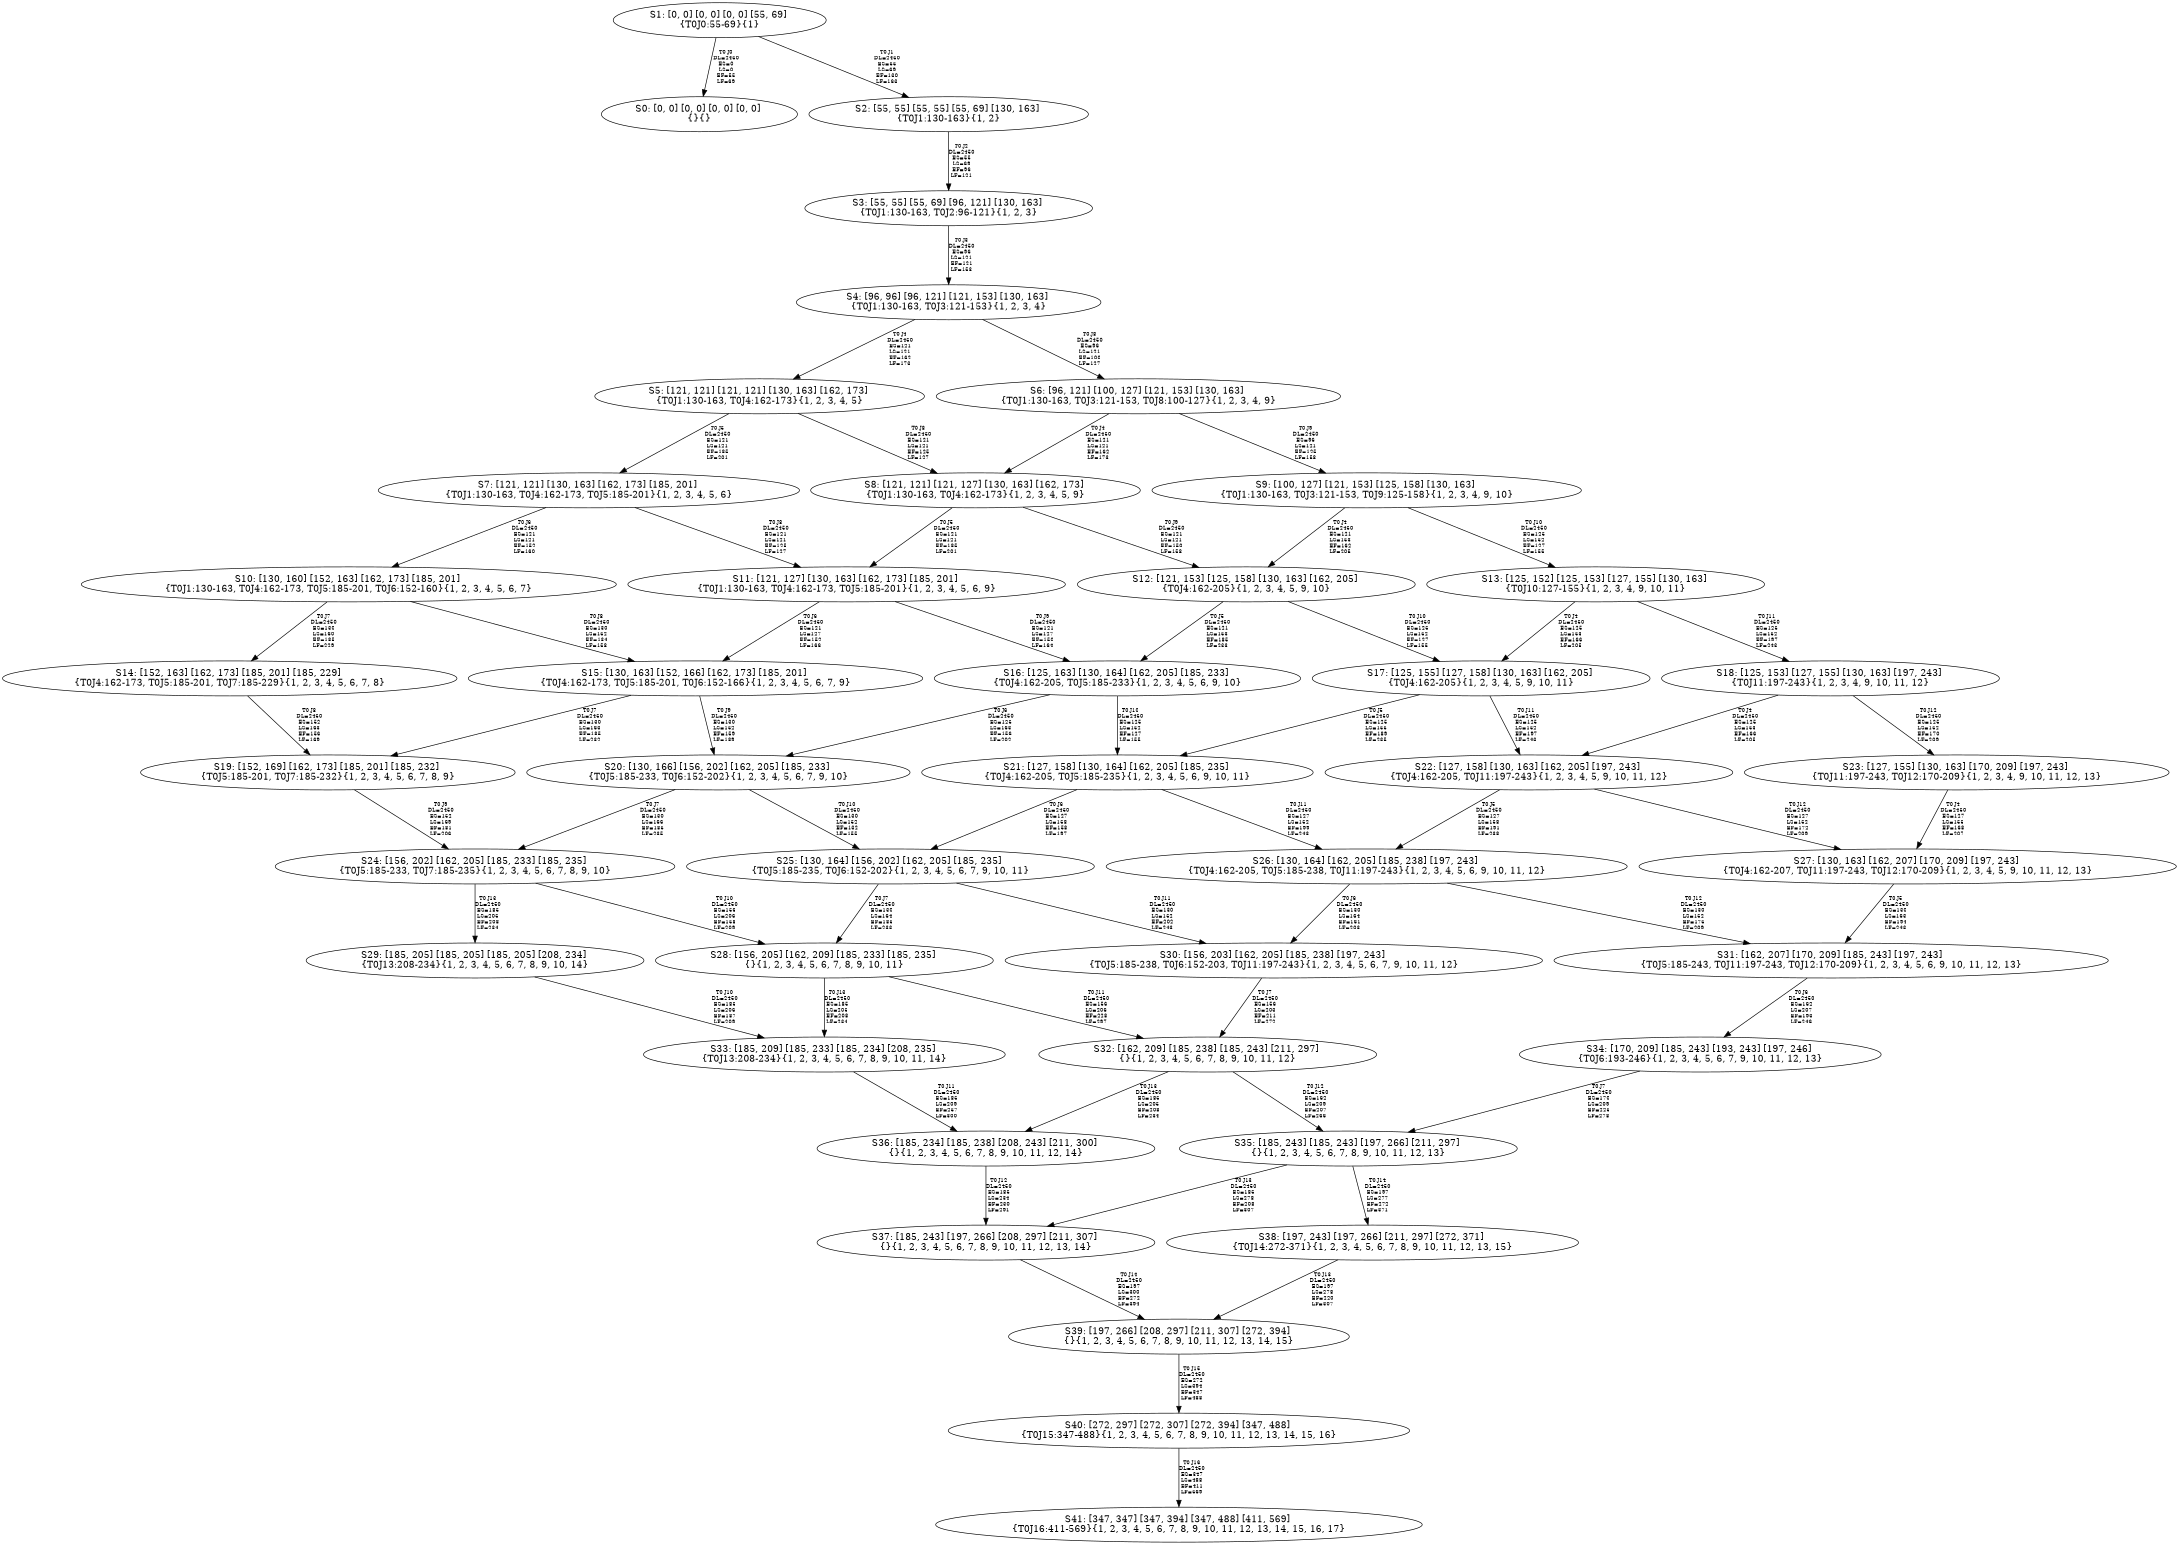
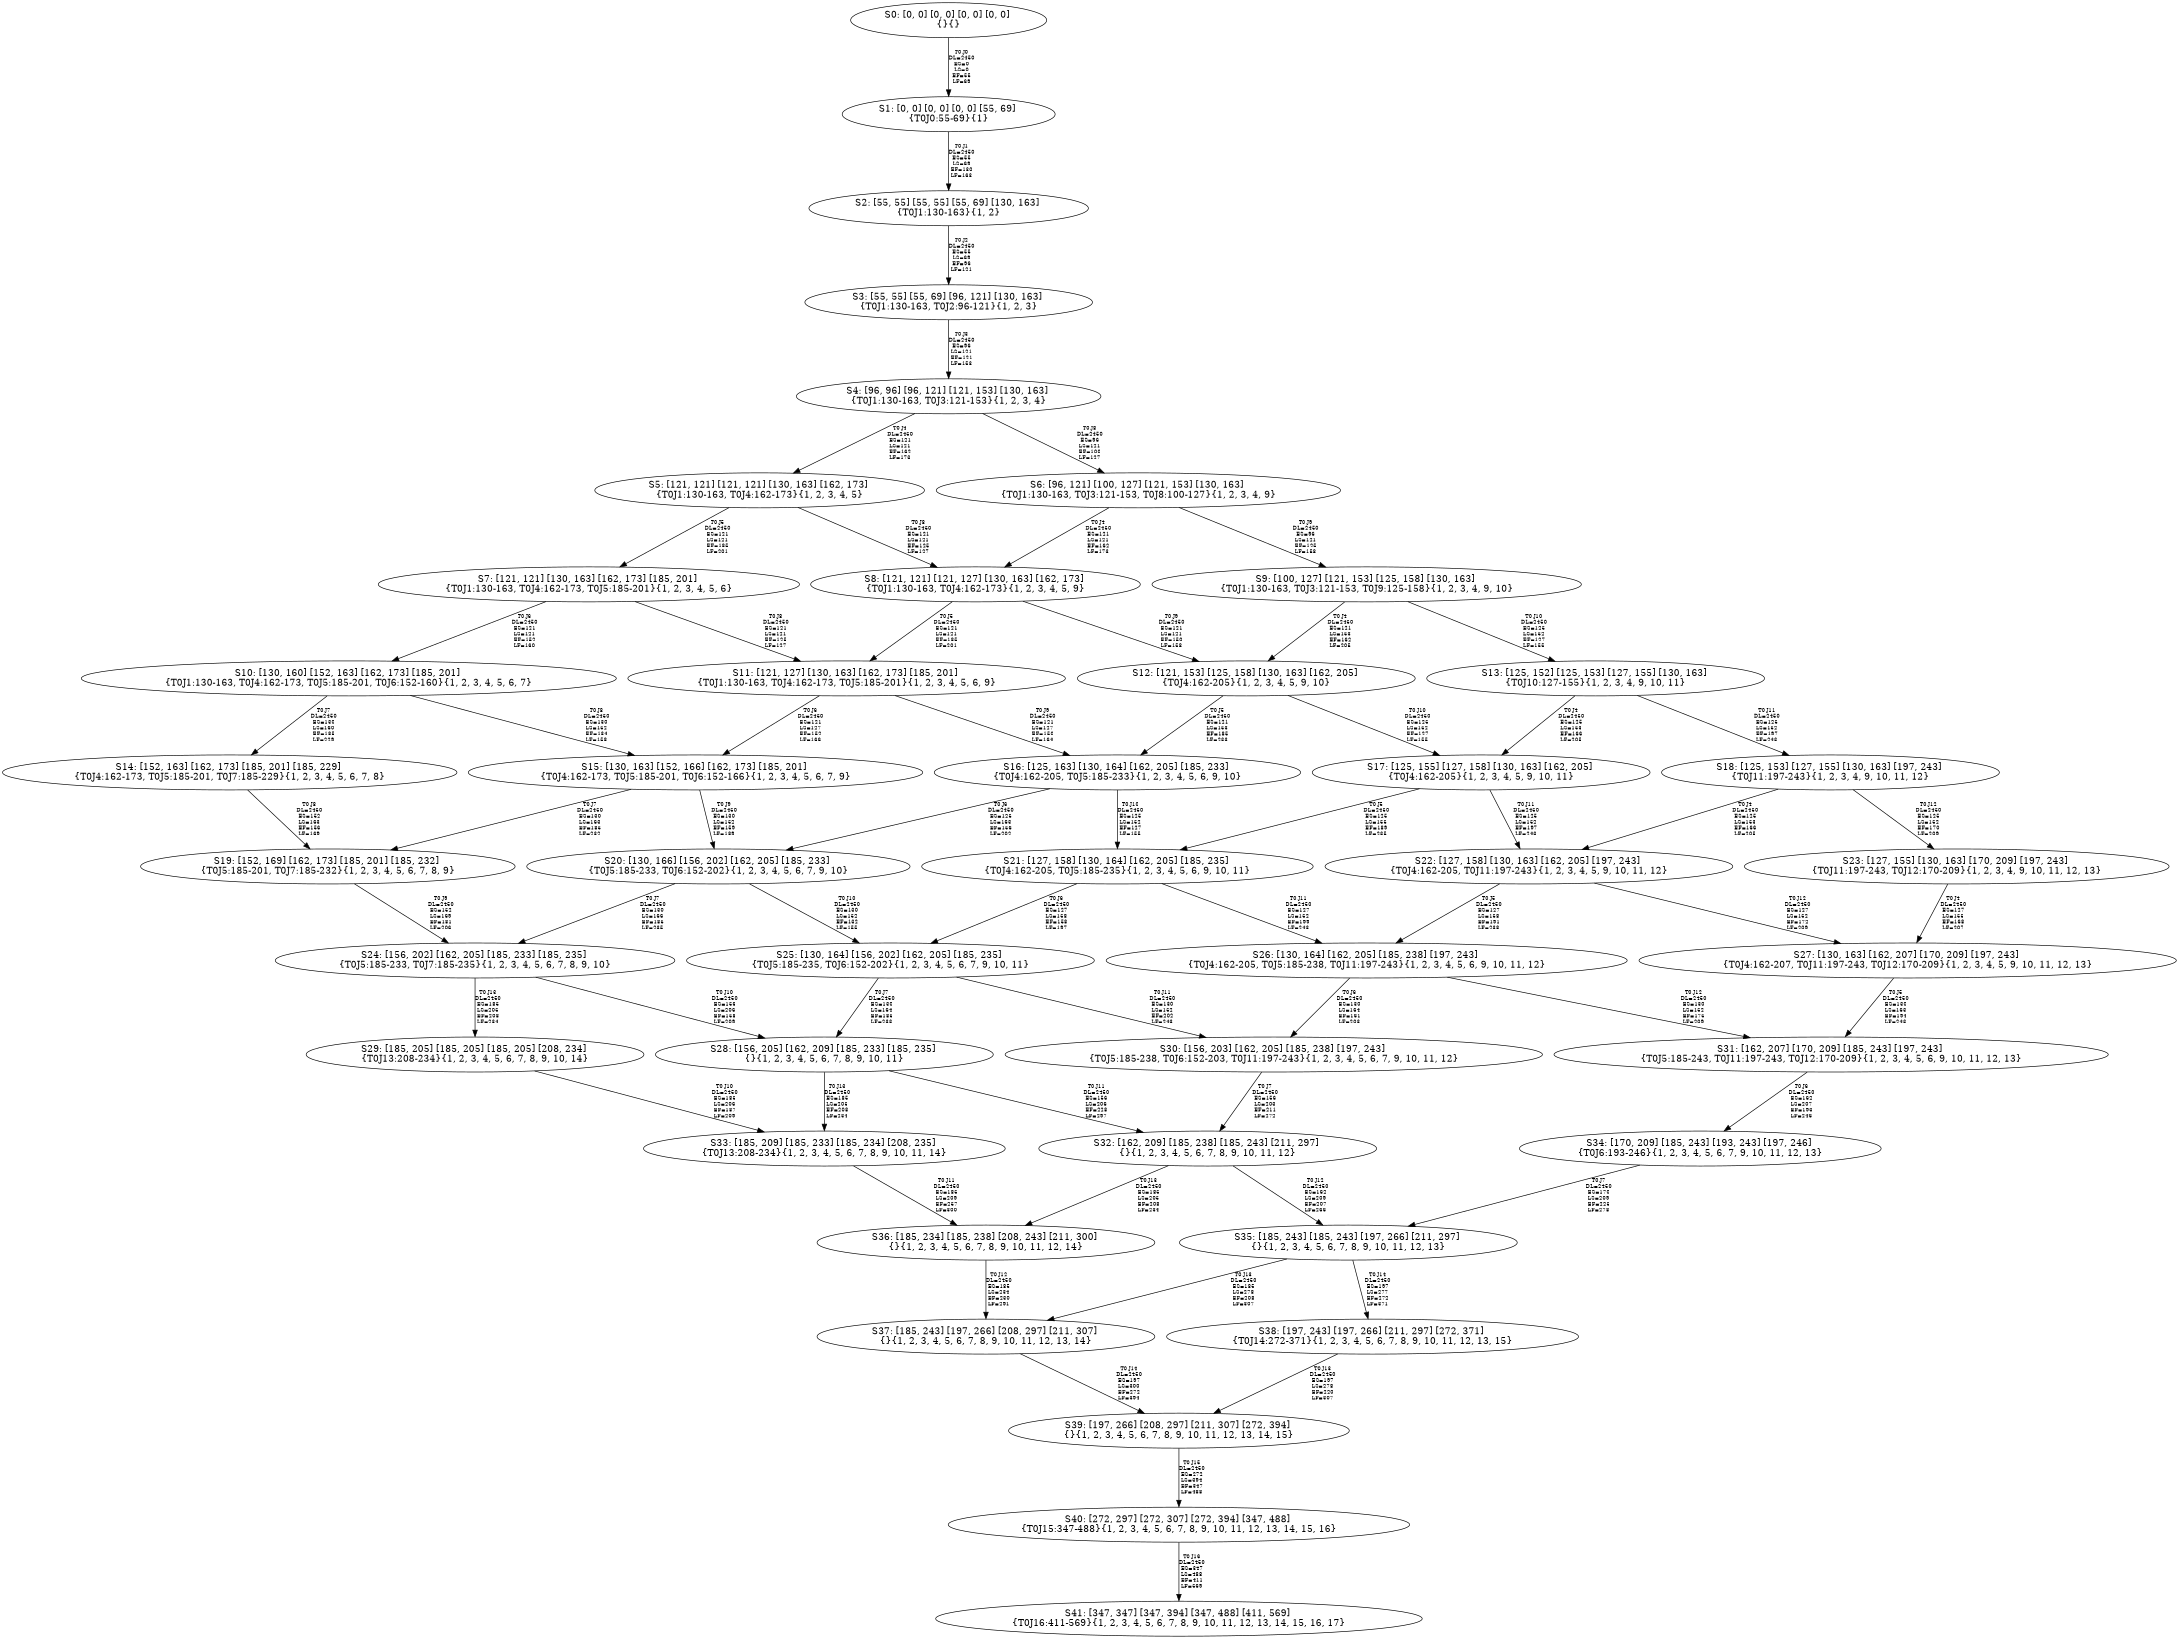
(710, 64) -> (949, 64)
